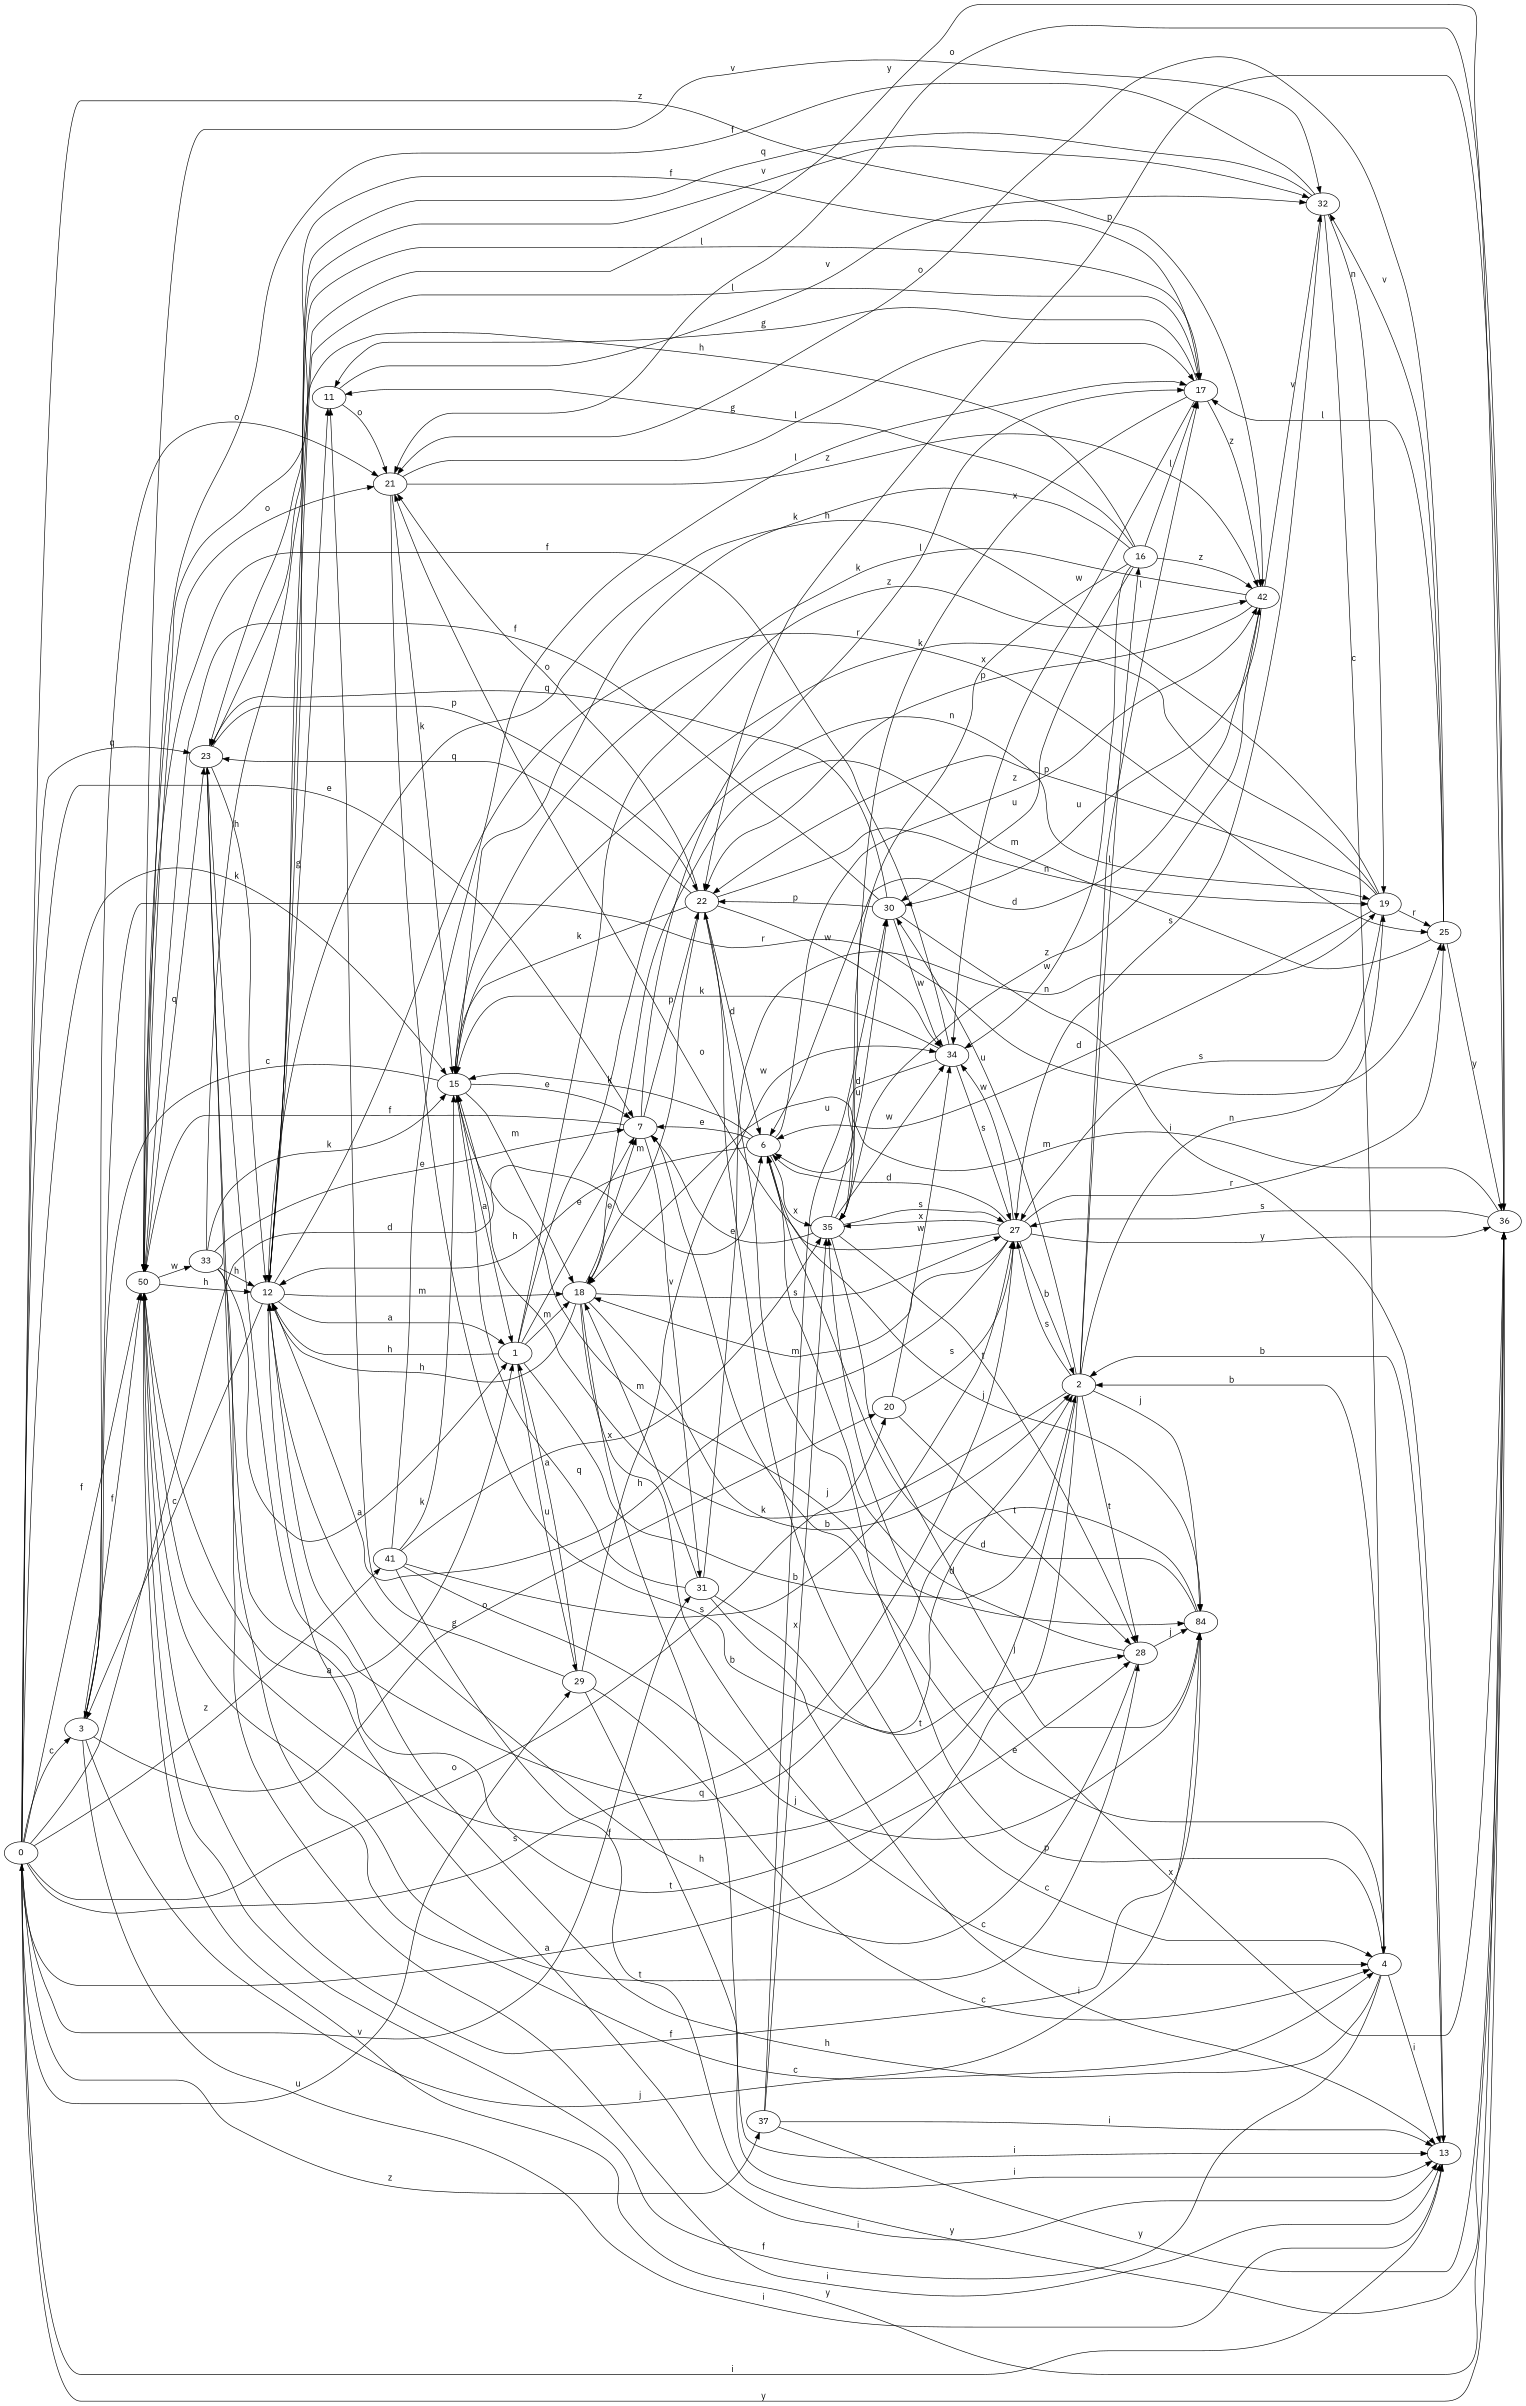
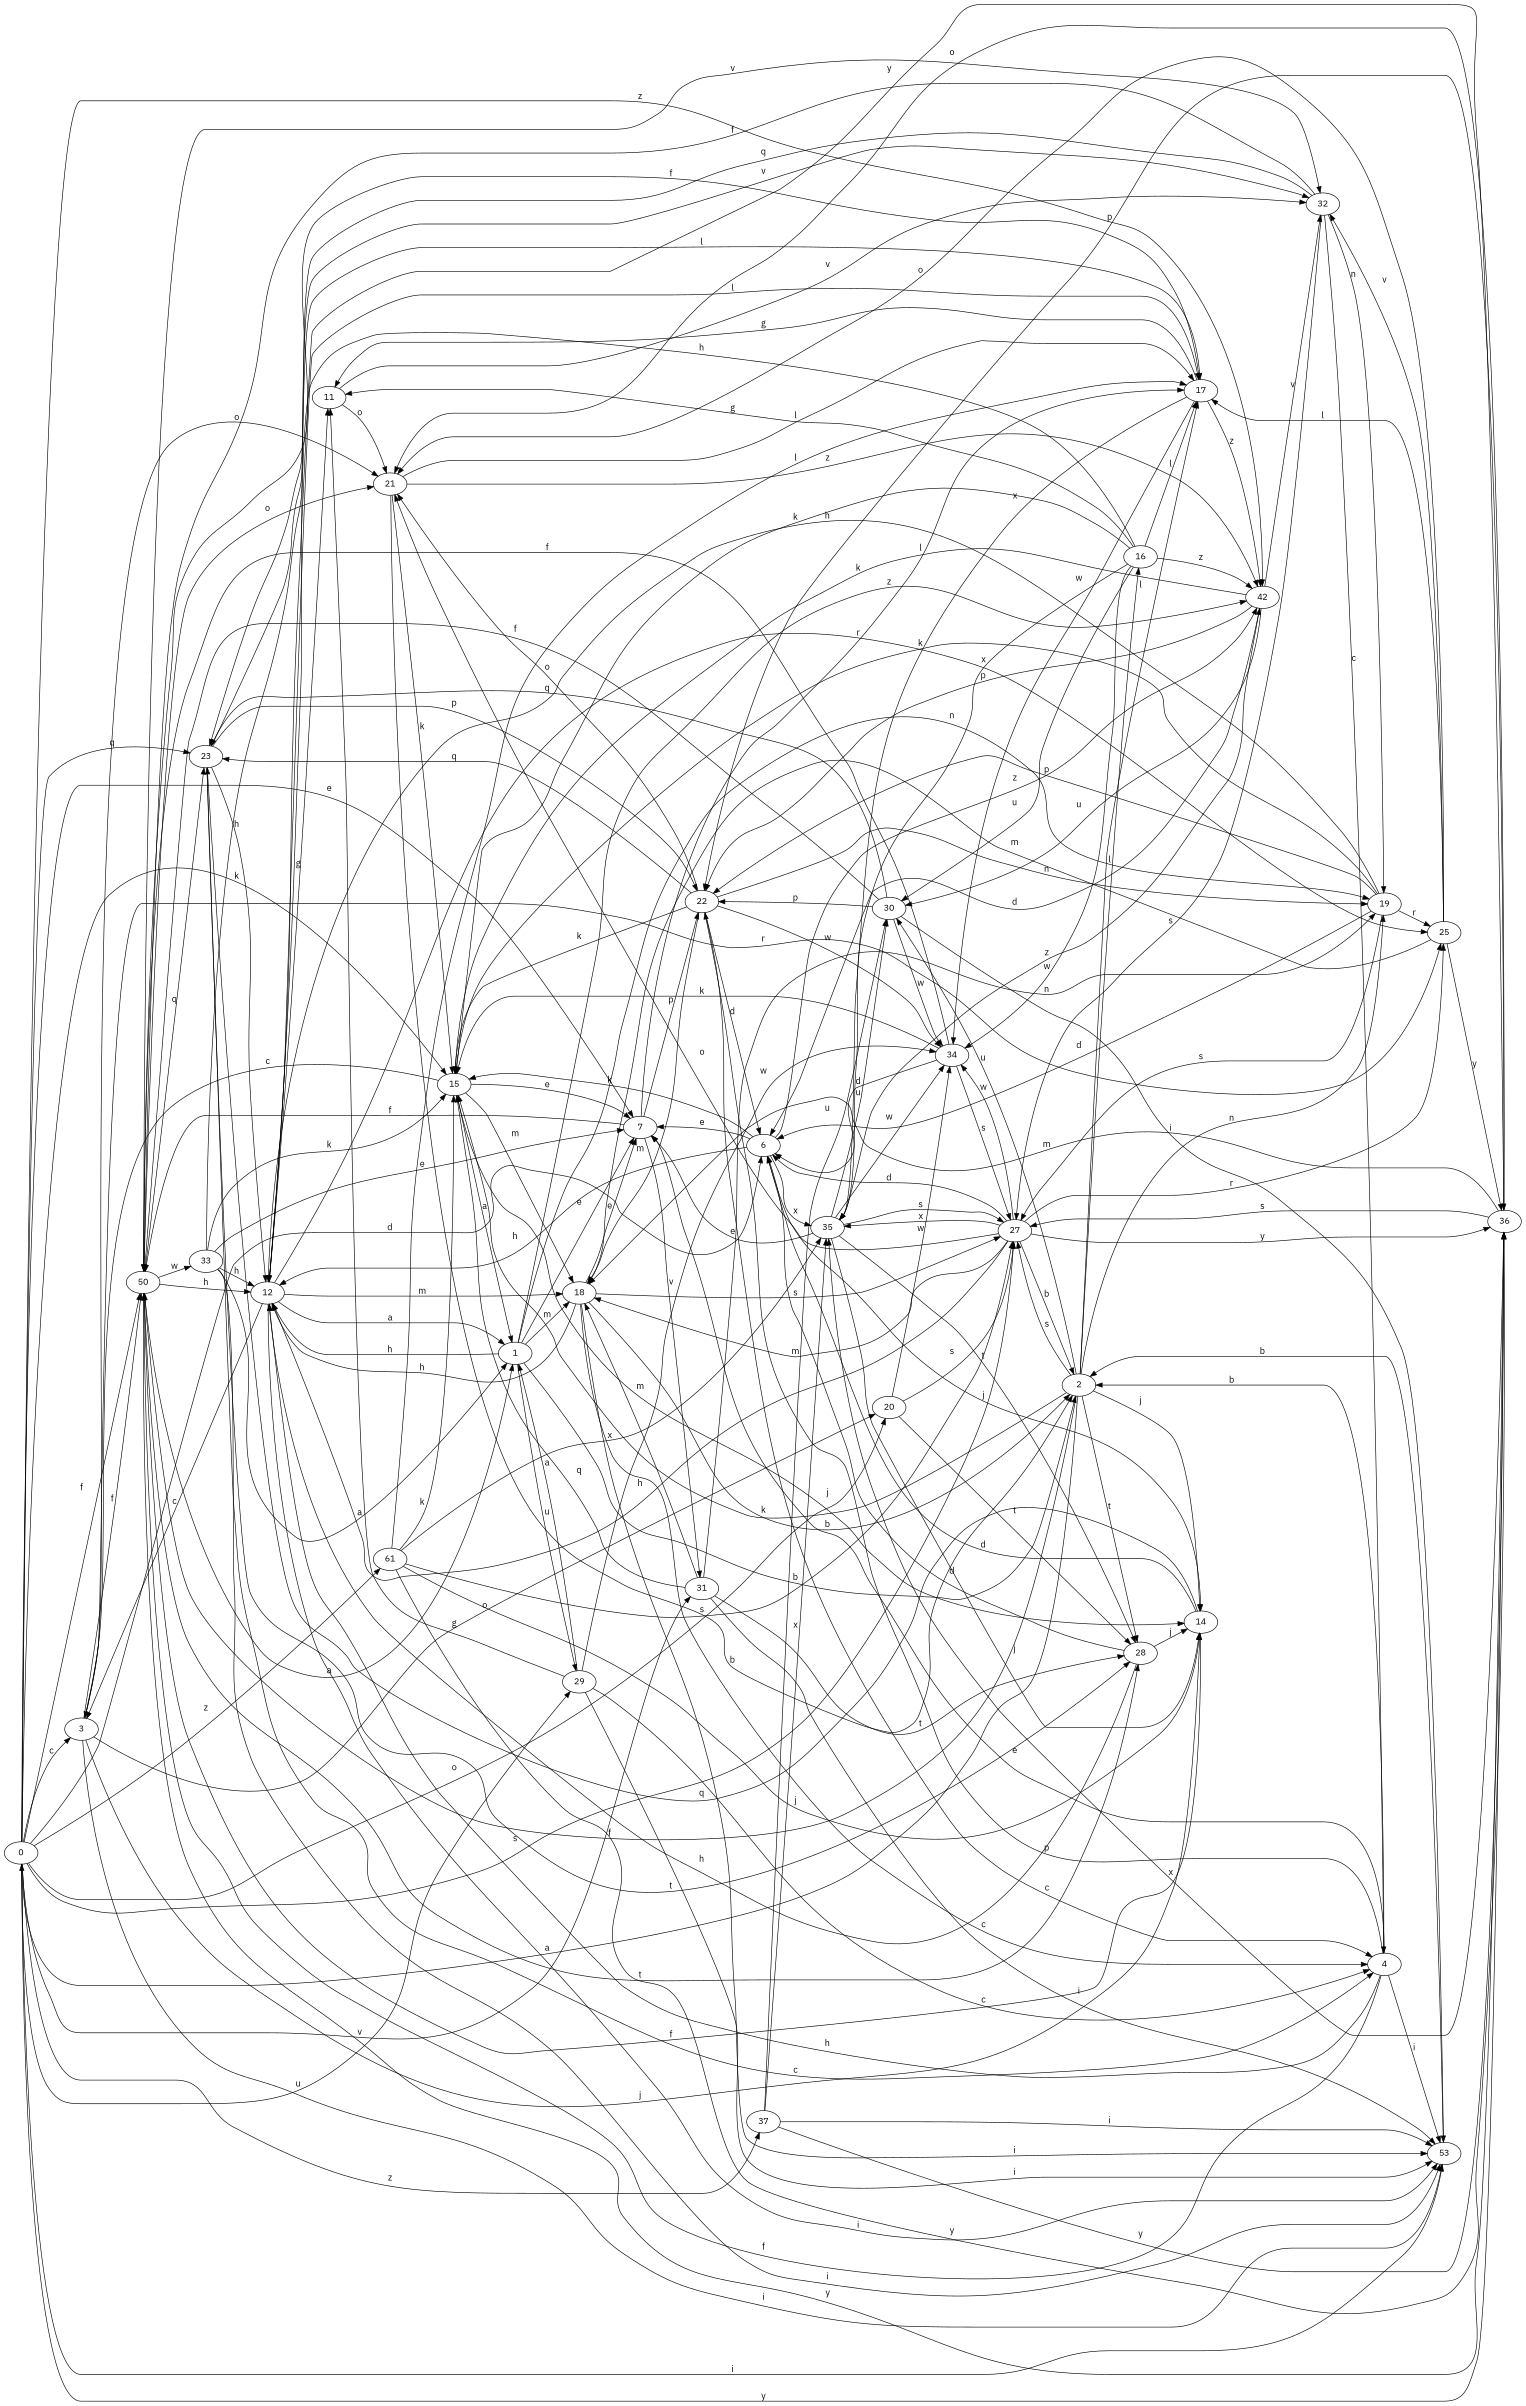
(390, 1559) -> (390, 1559)
(1201, 1622) -> (1201, 1622)
(1444, 2154) -> (1444, 2154)
